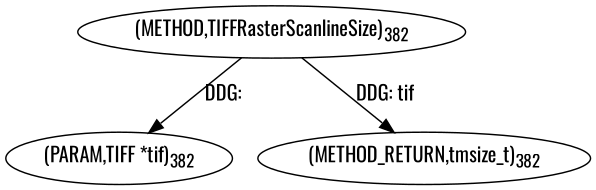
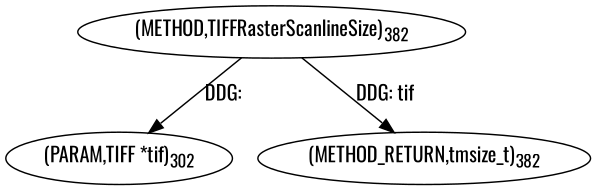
(182, 156) -> (182, 156)
